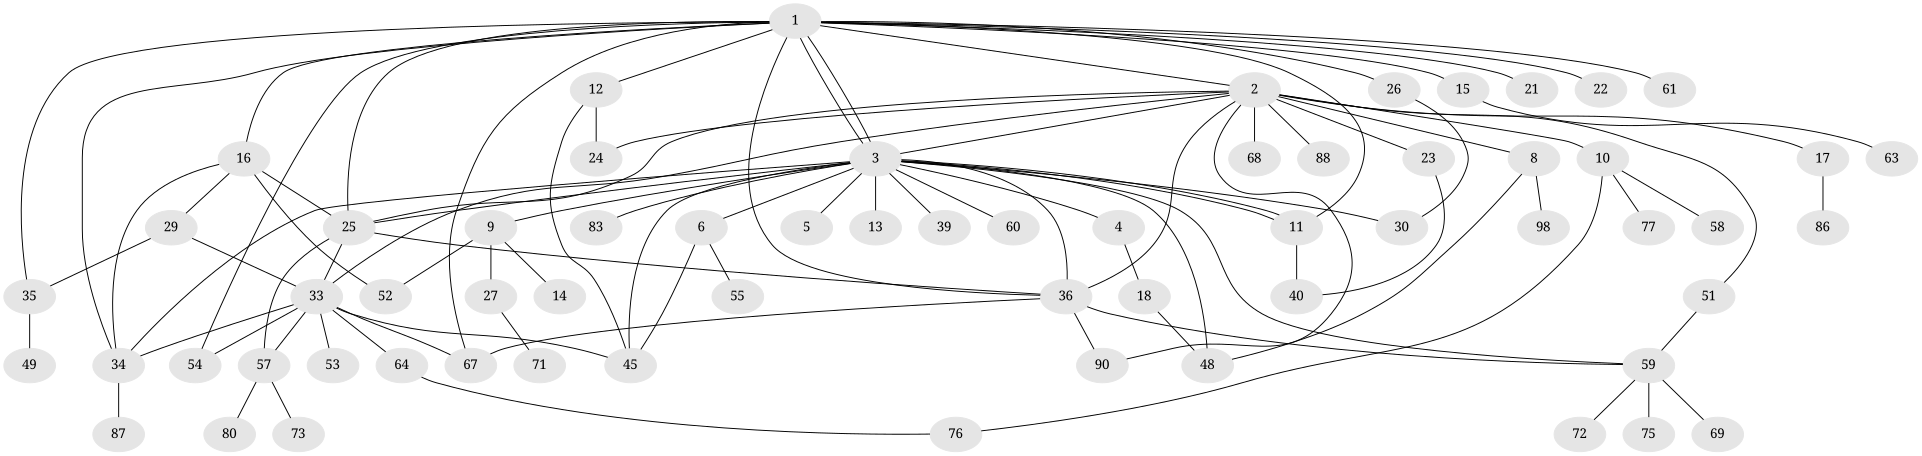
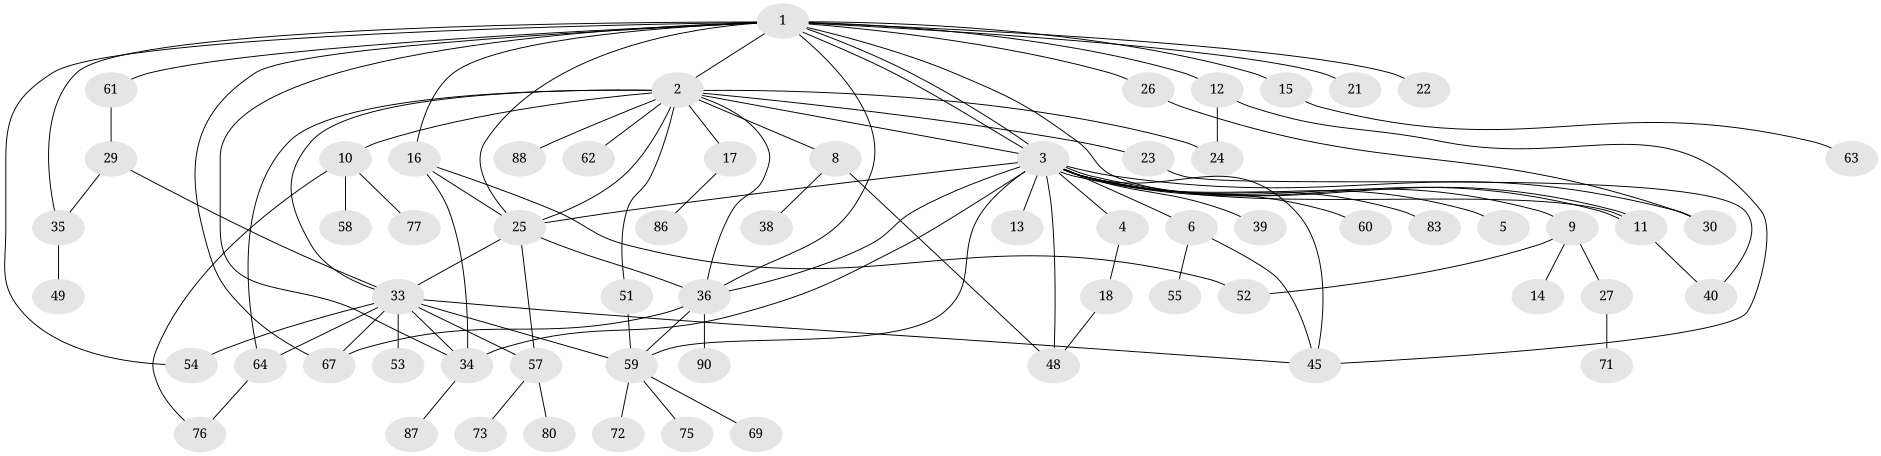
(1255, 159) -> (589, 159)
(208, 193) -> (111, 124)
(1544, 228) -> (767, 228)
(1352, 269) -> (331, 120)
none -> (487, 323)
